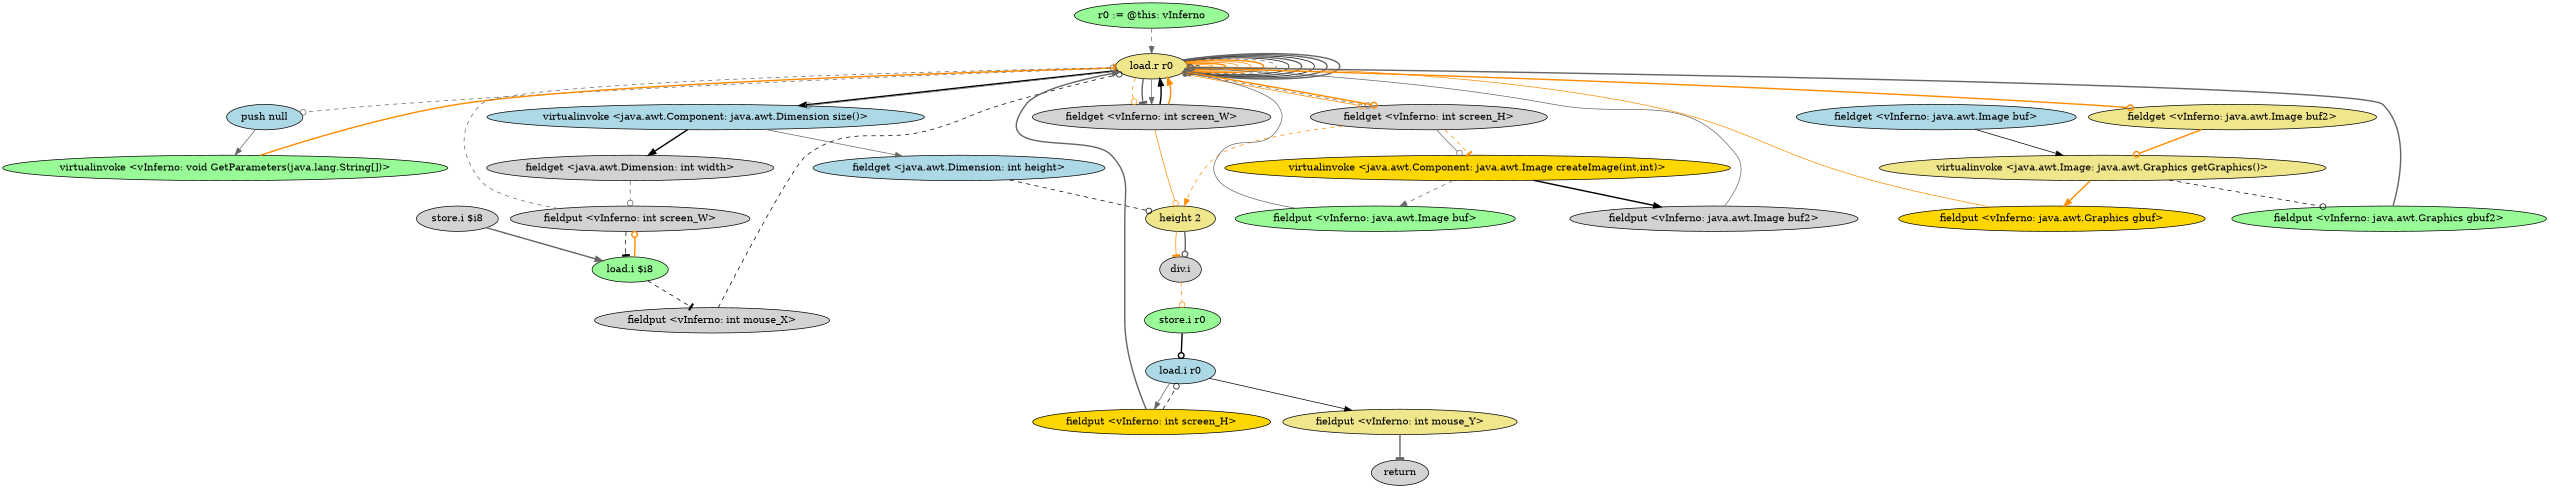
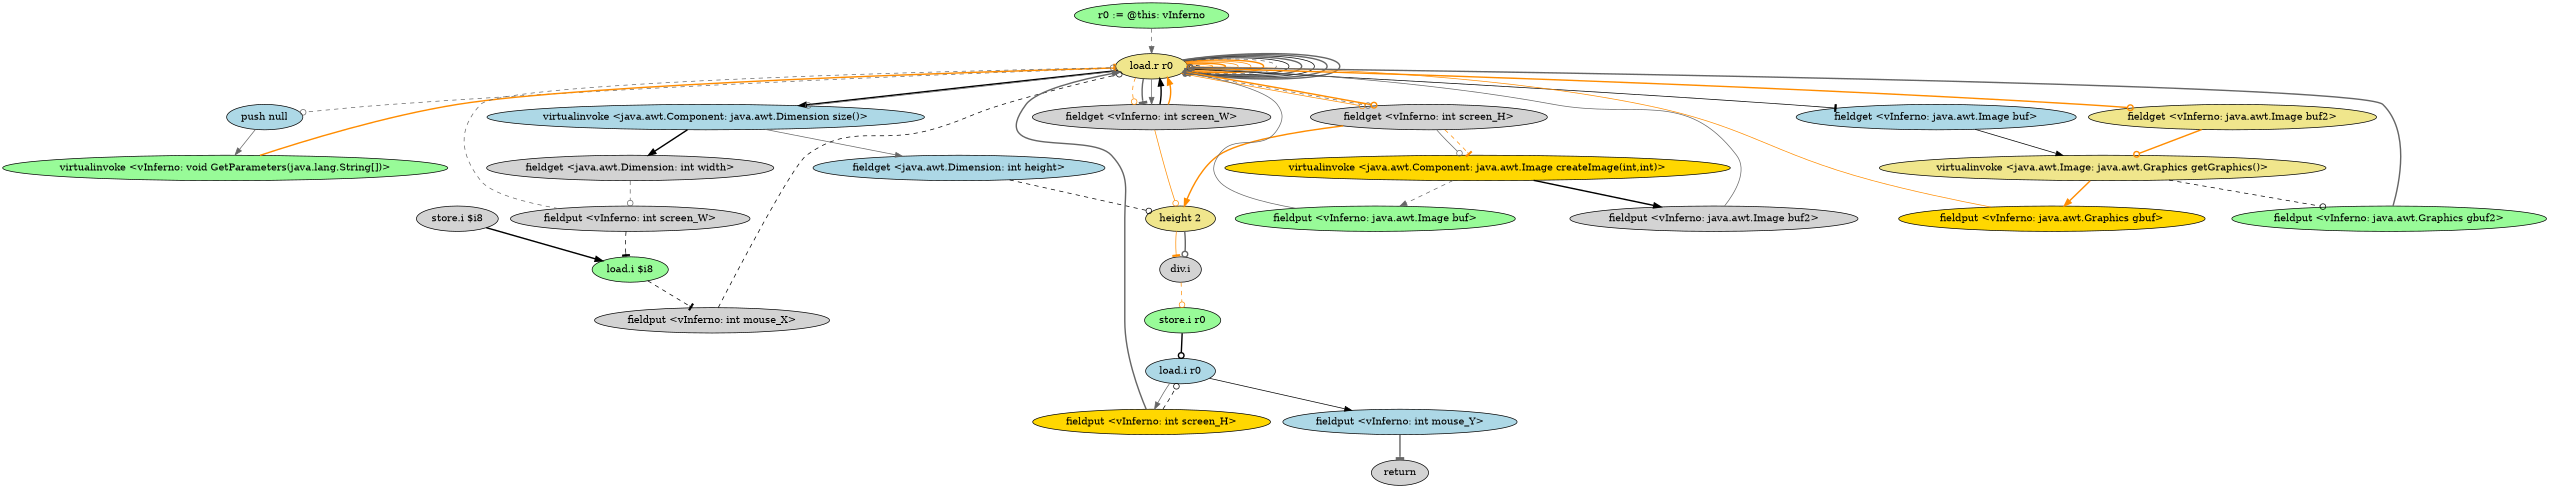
none -> (1462, 84)
(1280, 136) -> (1280, 136)
(541, 243) -> (541, 243)
(635, 247) -> none
(1400, 422) -> (1400, 422)
